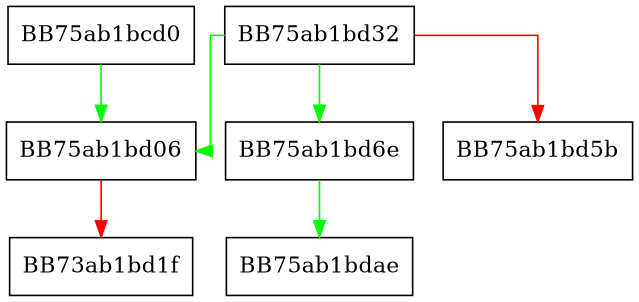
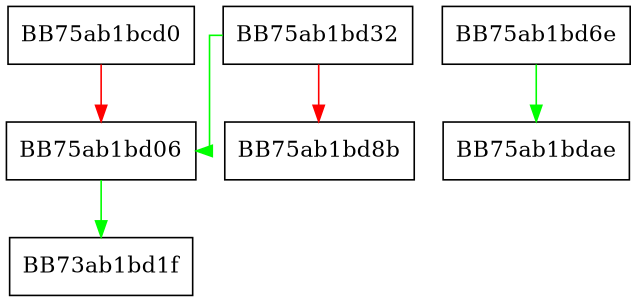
(101, 85) -> (101, 85)
(320, 85) -> none
(538, 151) -> (320, 151)
(101, 200) -> (101, 200)
